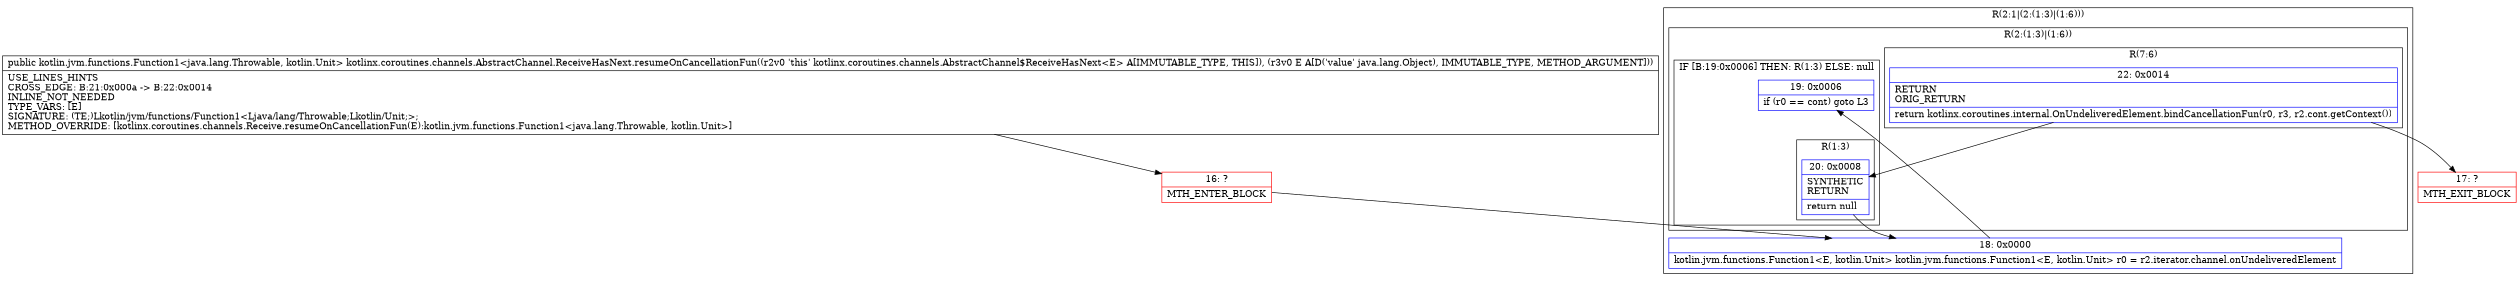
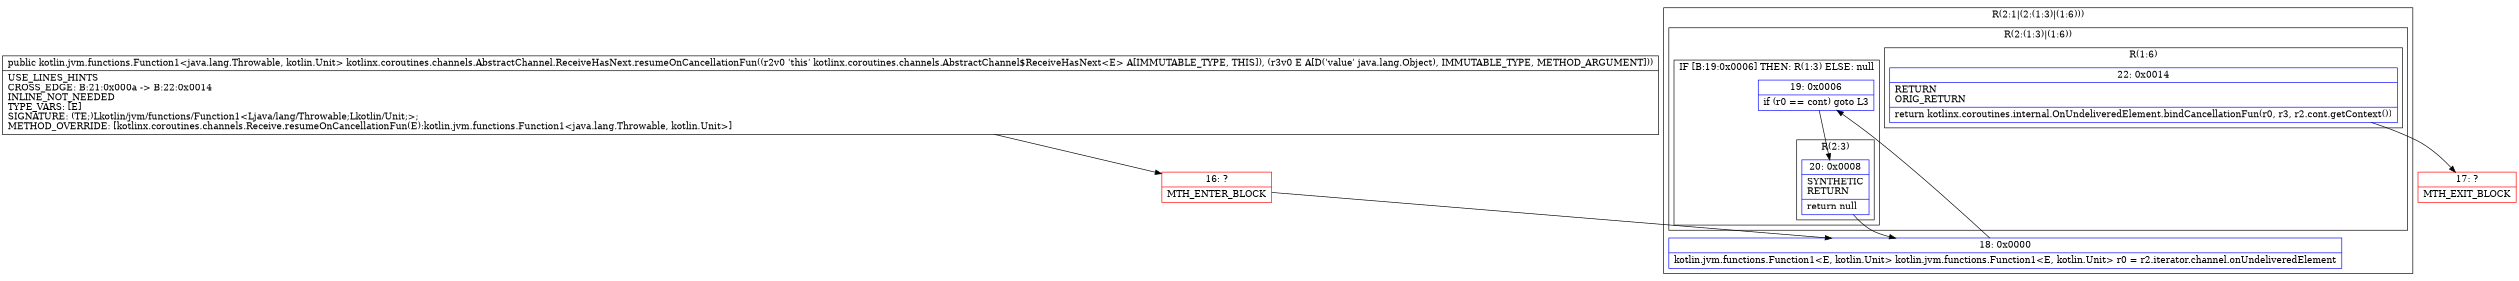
(2144, 55) -> (2144, 55)
(1835, 147) -> (1835, 147)
(1964, 149) -> (1824, 132)
